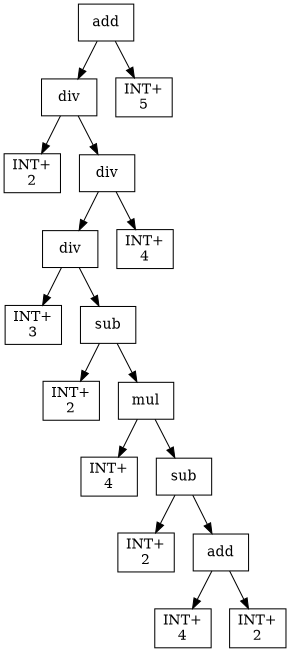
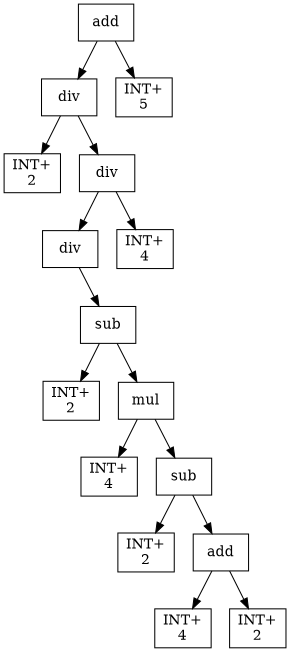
(33, 325) -> none
